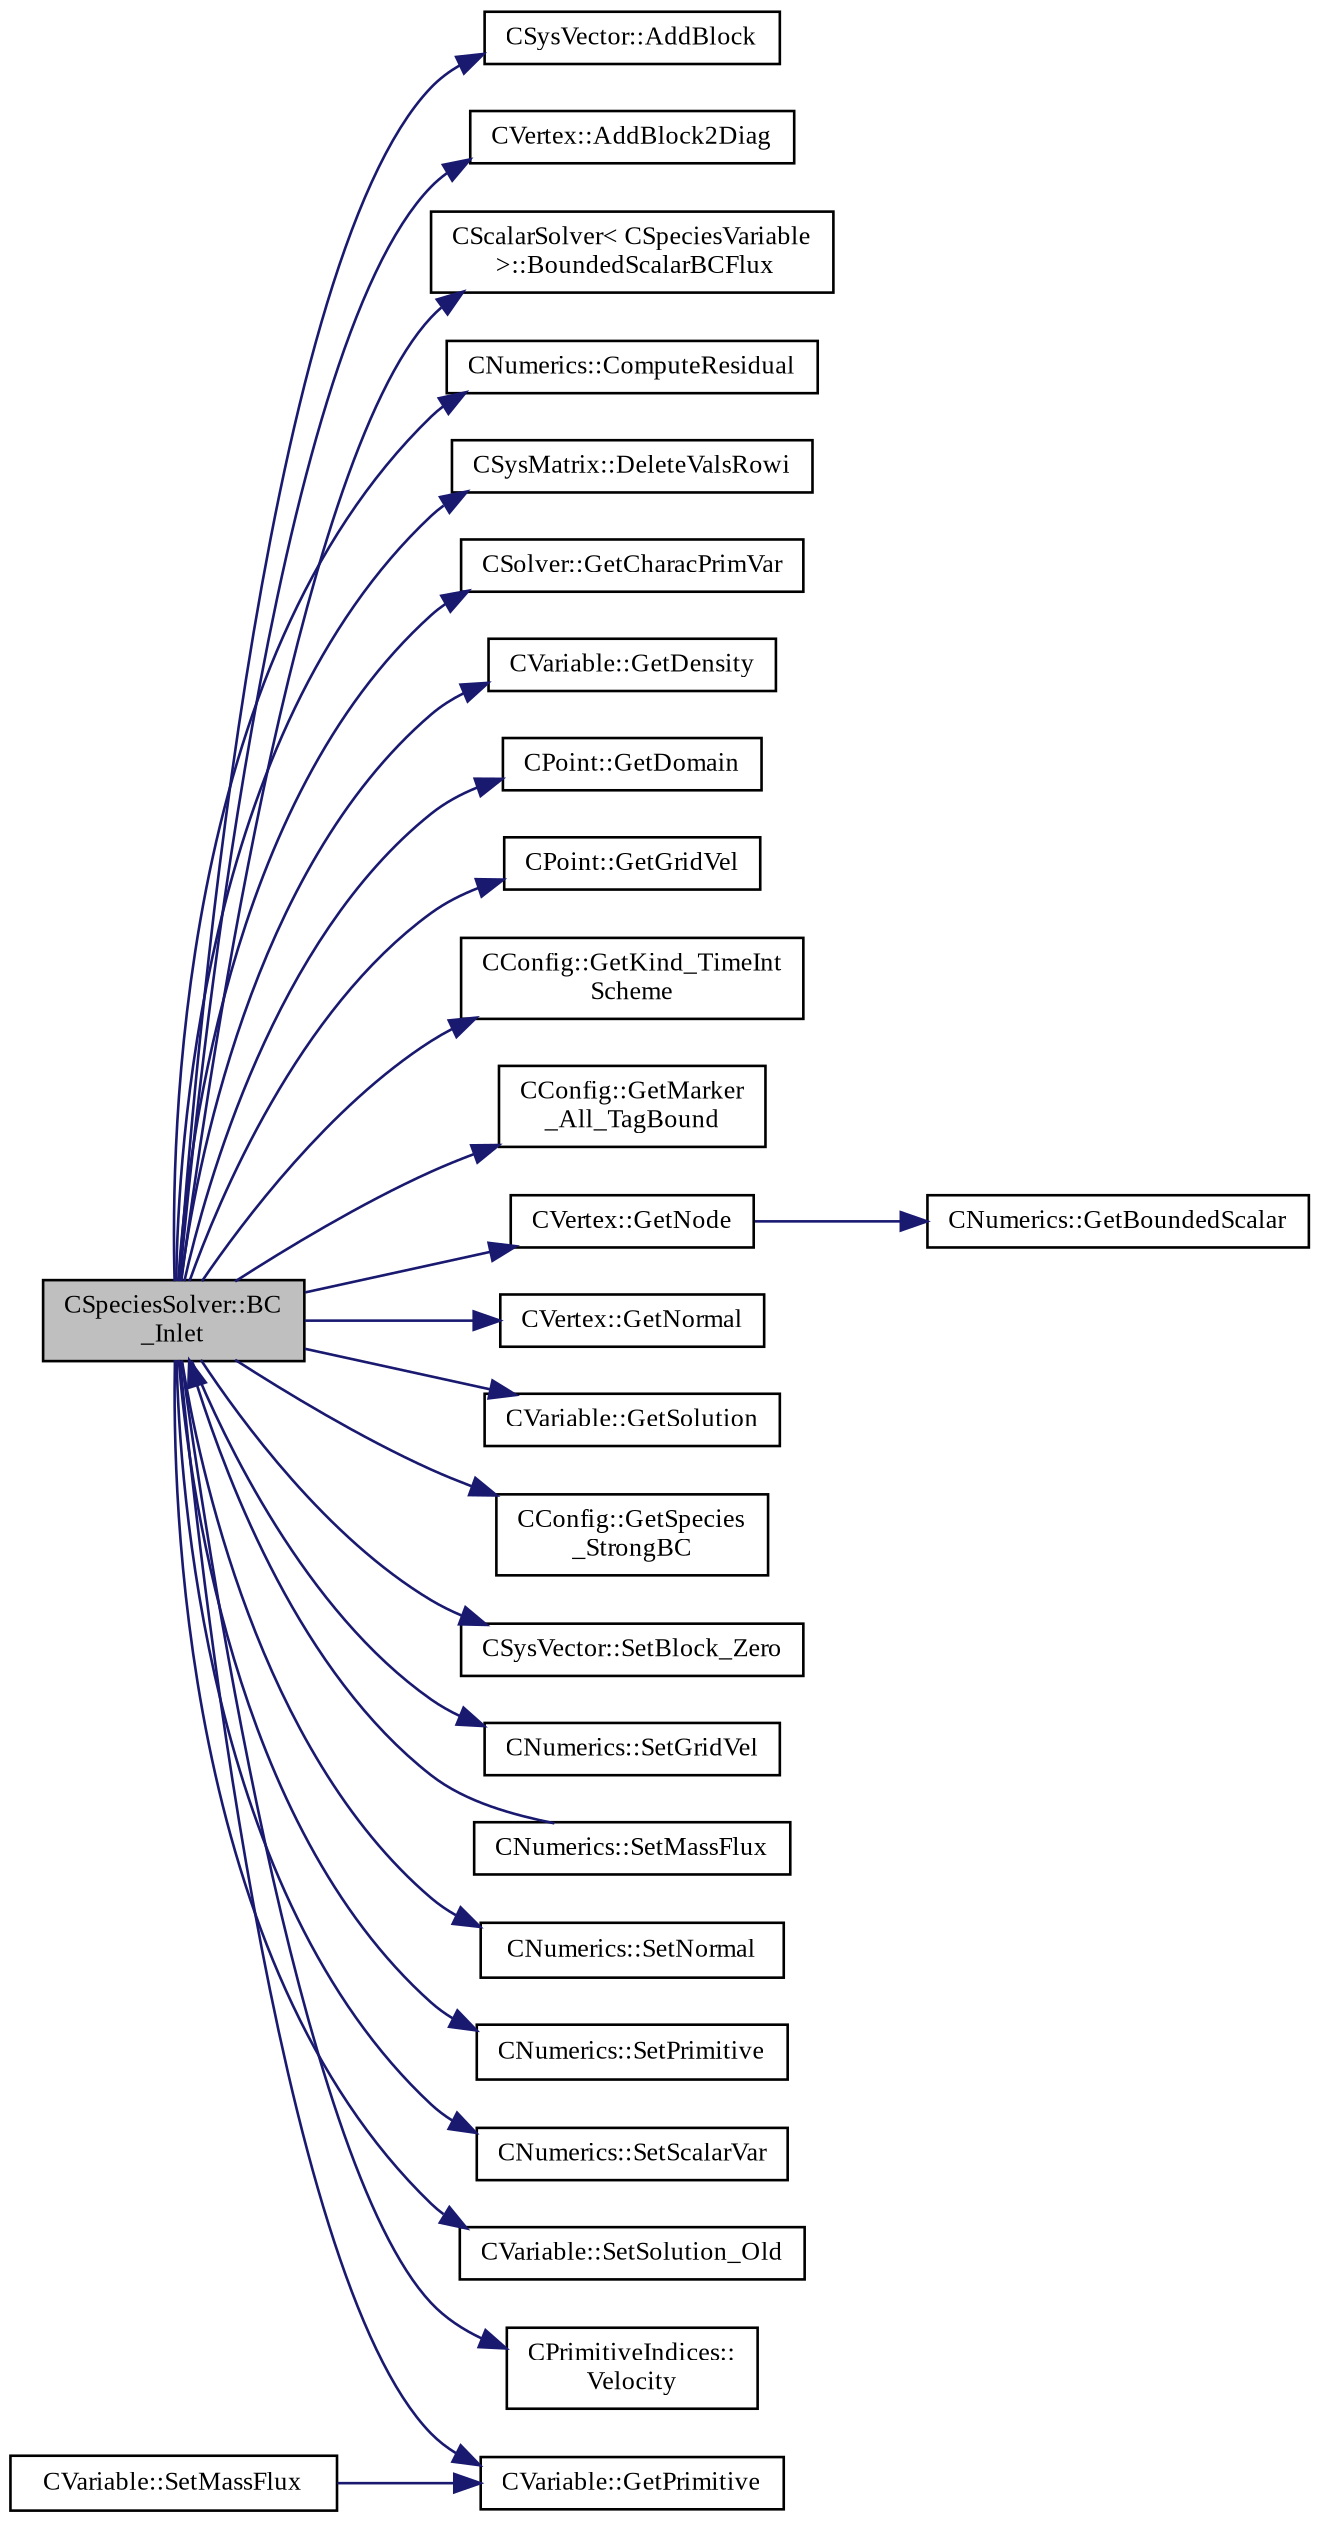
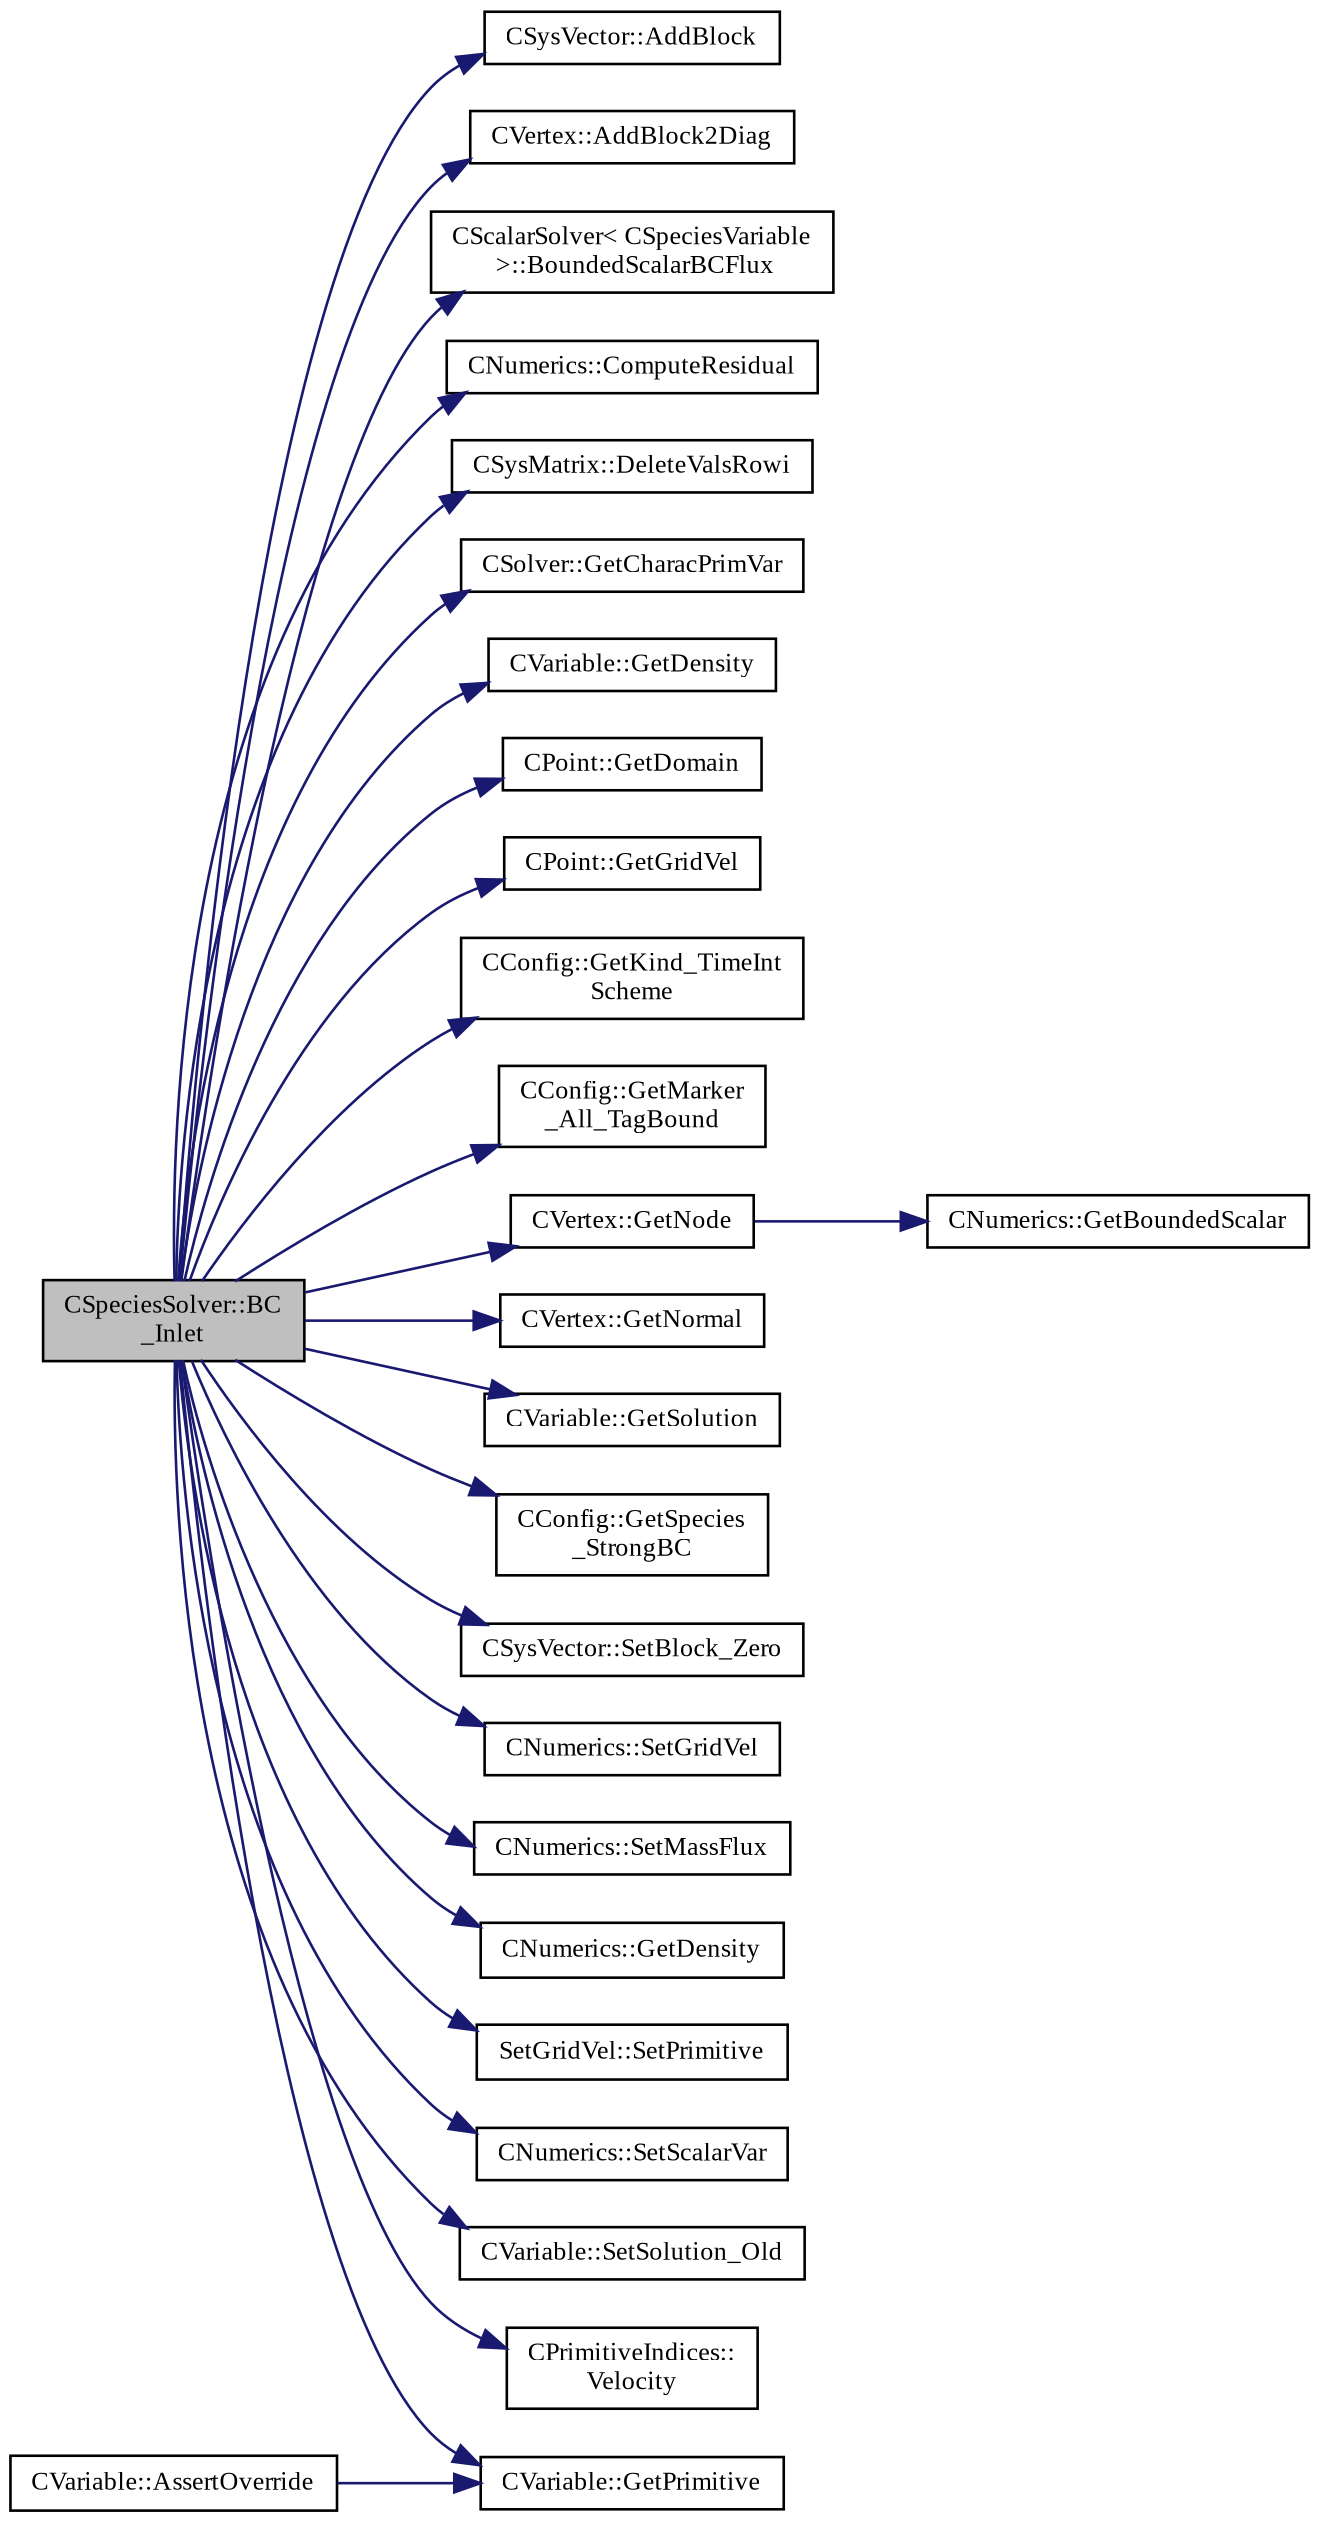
(322, 1654) -> (276, 1622)
(632, 1950) -> (632, 1950)
(632, 2052) -> (632, 2052)
(174, 2483) -> (174, 2483)
